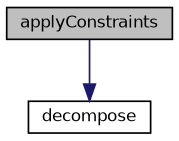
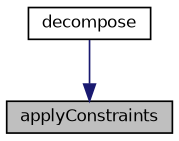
(90, 62) -> (90, 62)
